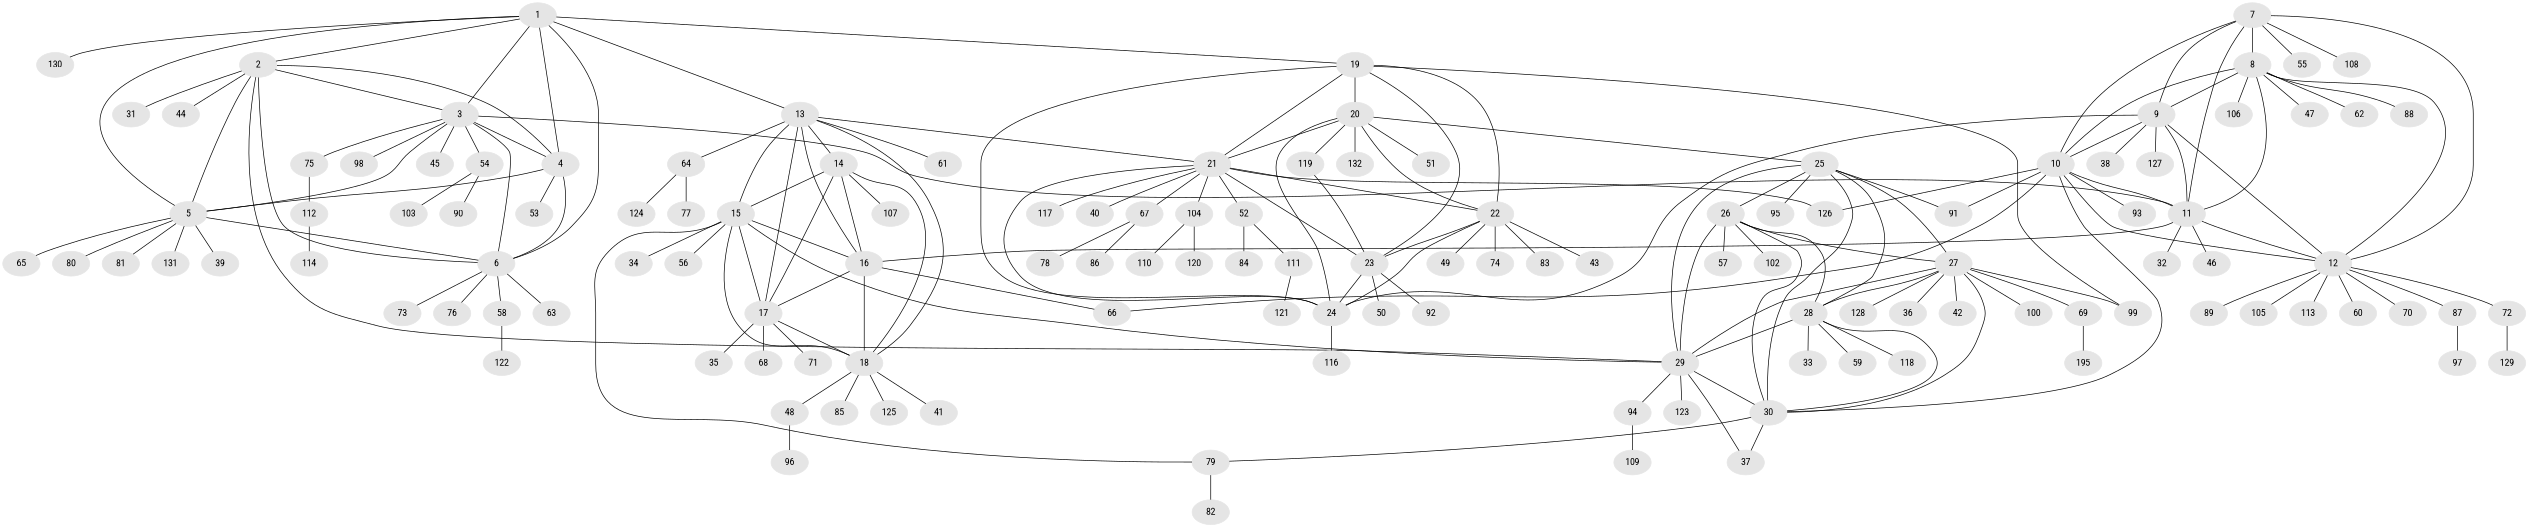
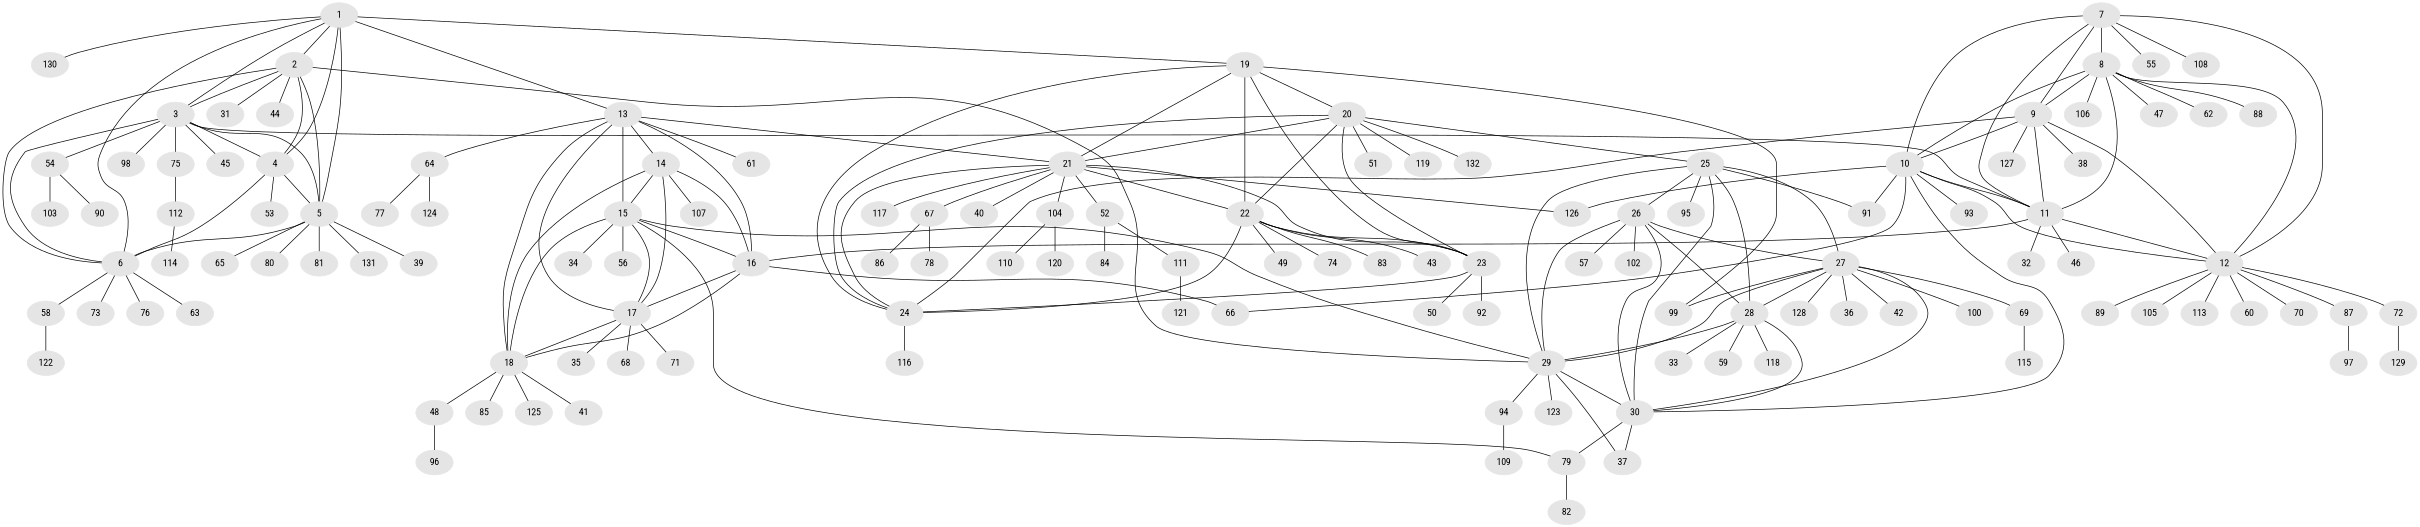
(1342, 212) -> (1383, 207)
(2083, 363) -> (2024, 363)
